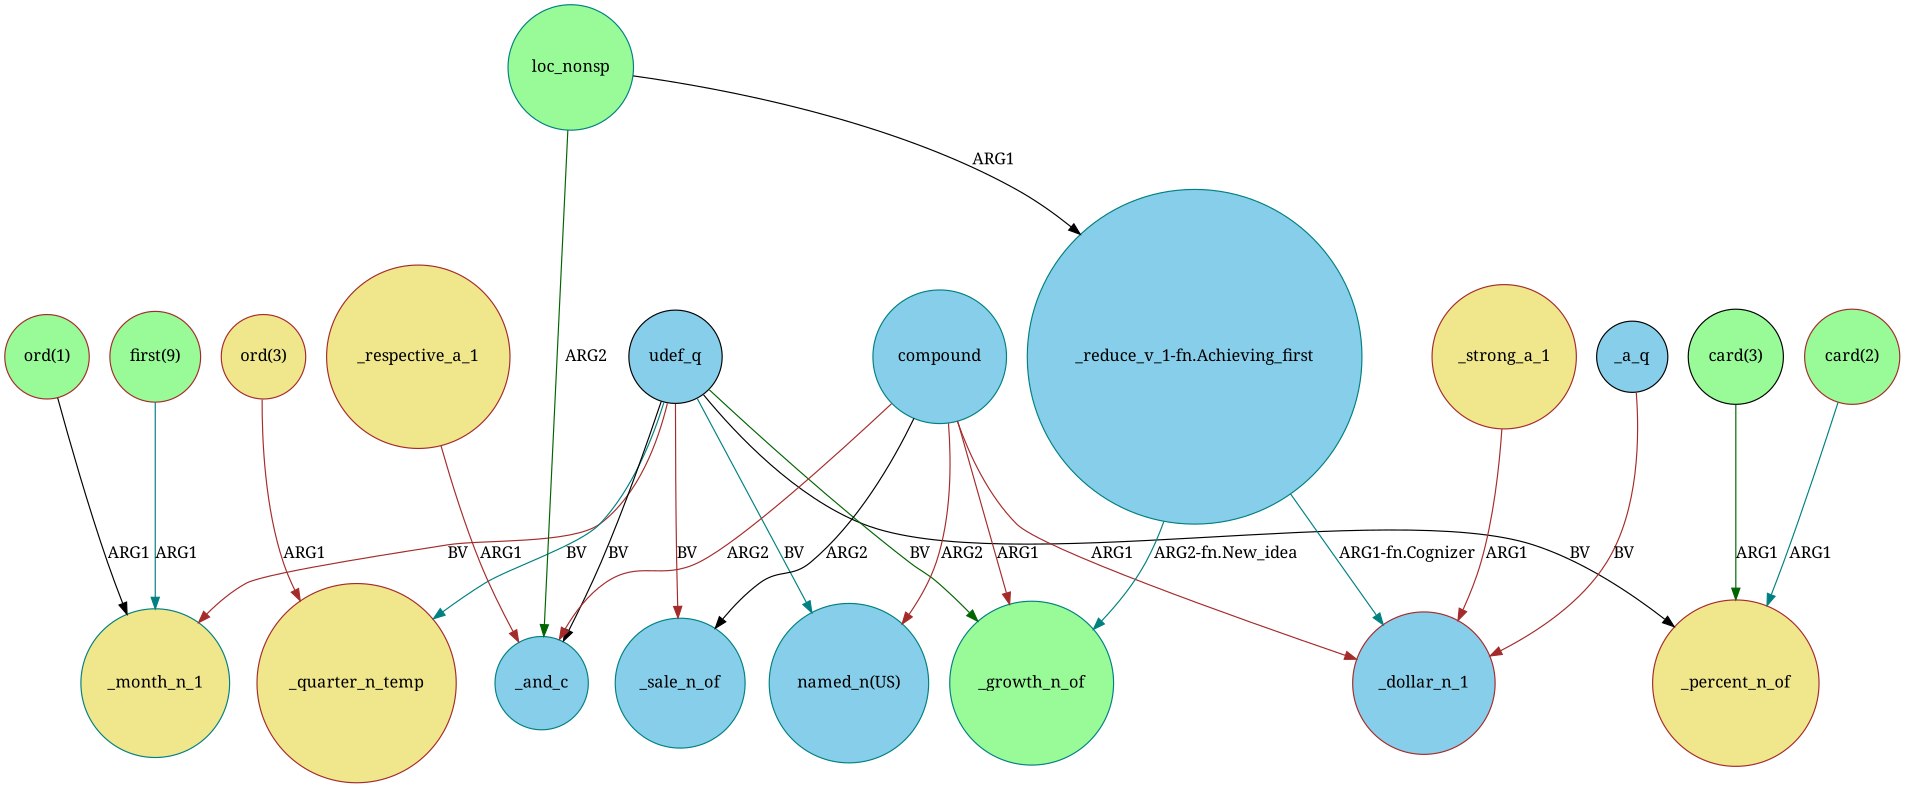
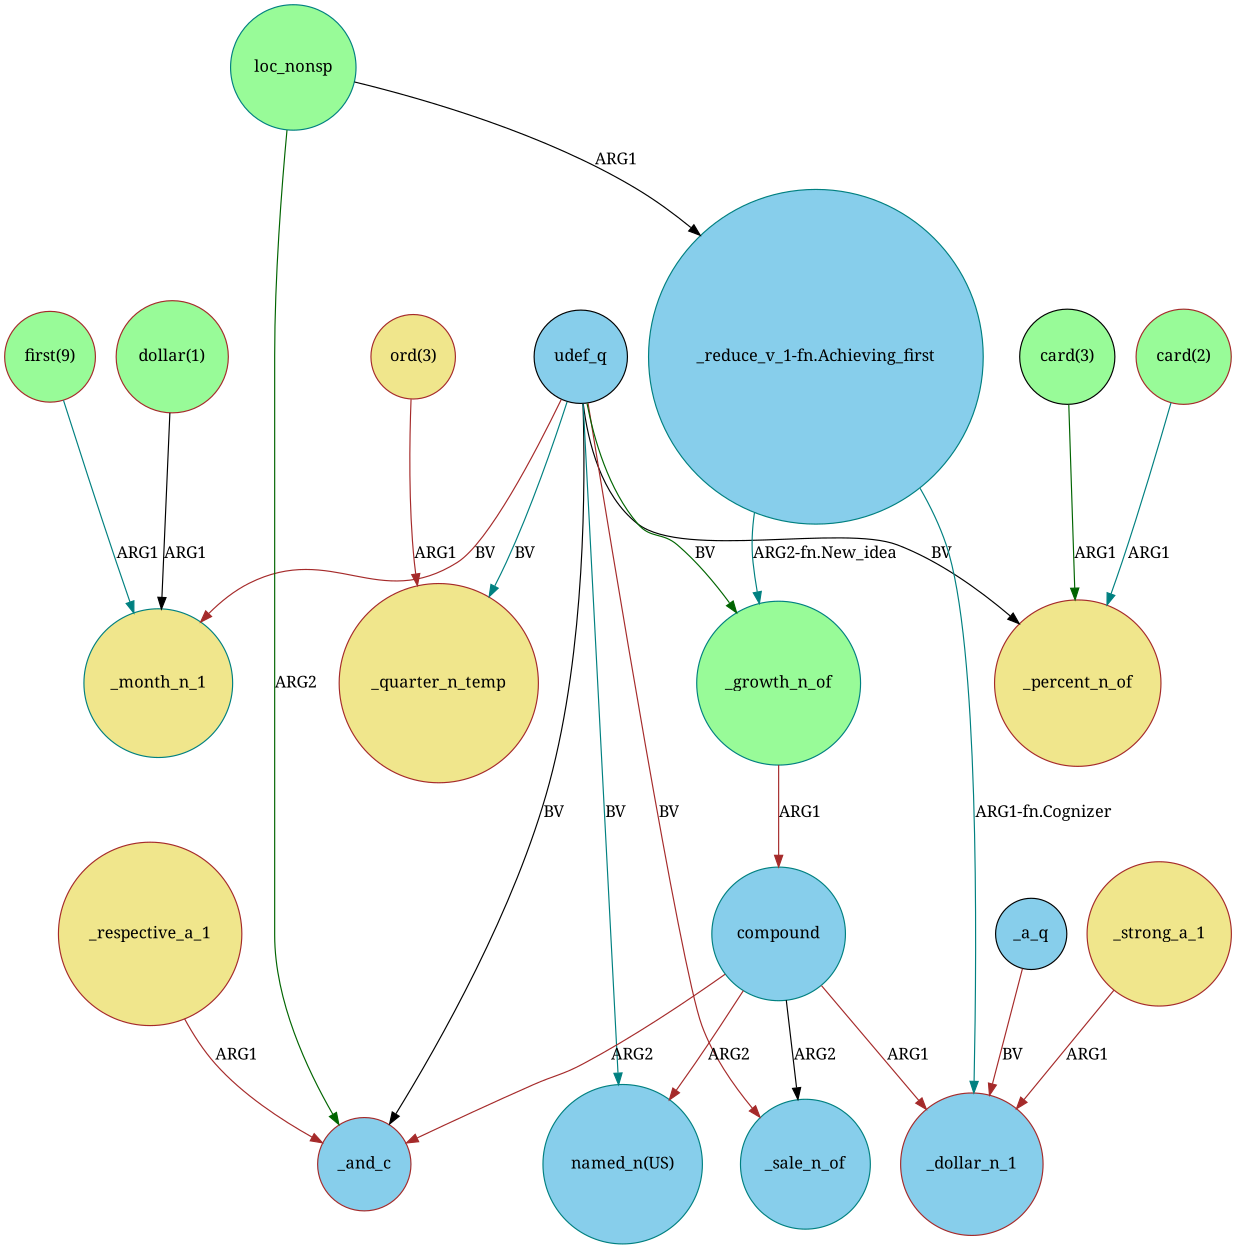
(47, 357) -> (172, 357)
(982, 507) -> (779, 810)
(542, 683) -> (364, 1164)
